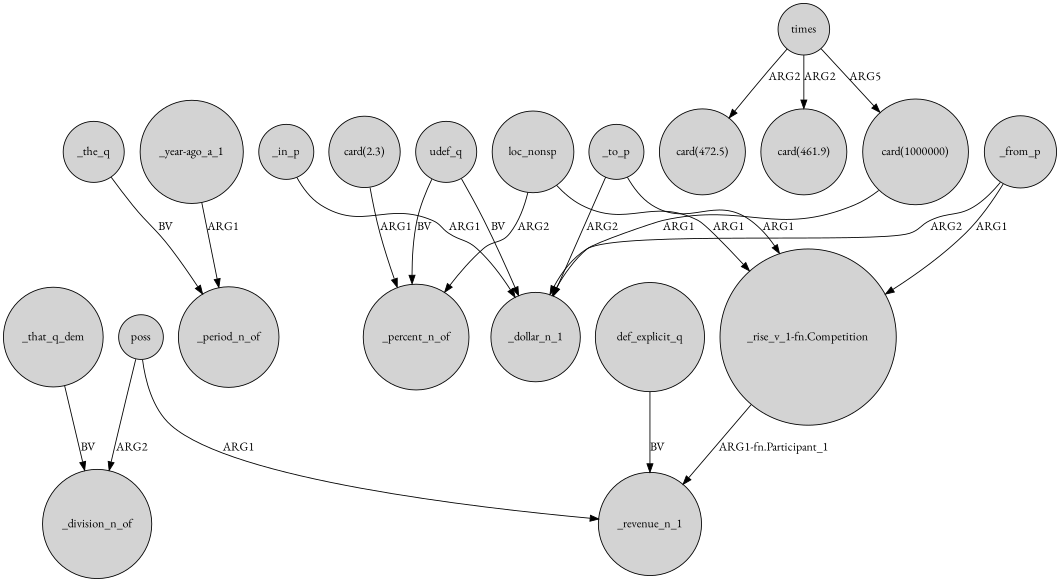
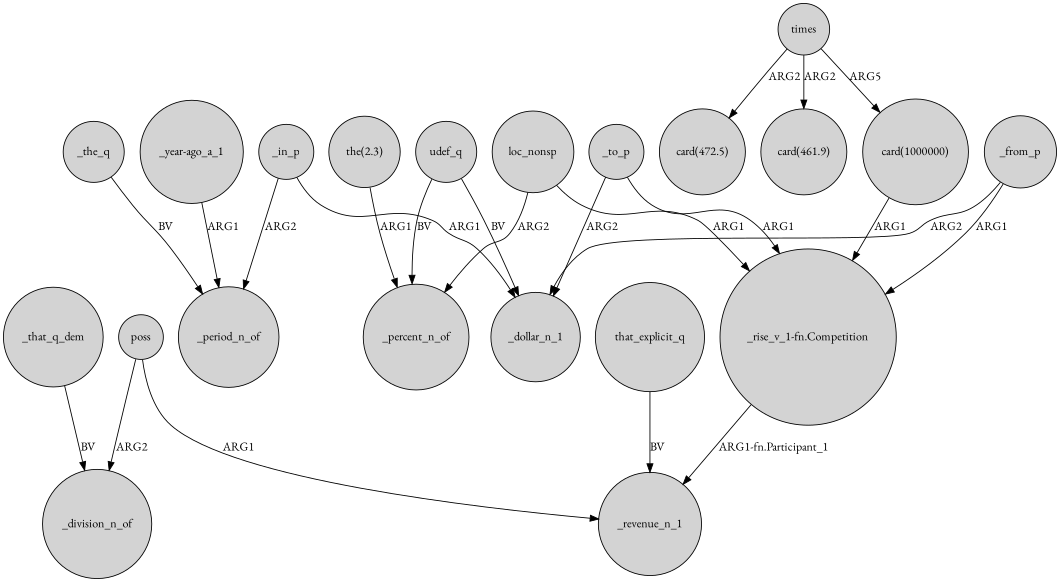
(365, 152) -> (365, 152)
(673, 219) -> (873, 225)
none -> (262, 229)
(650, 337) -> (650, 337)
